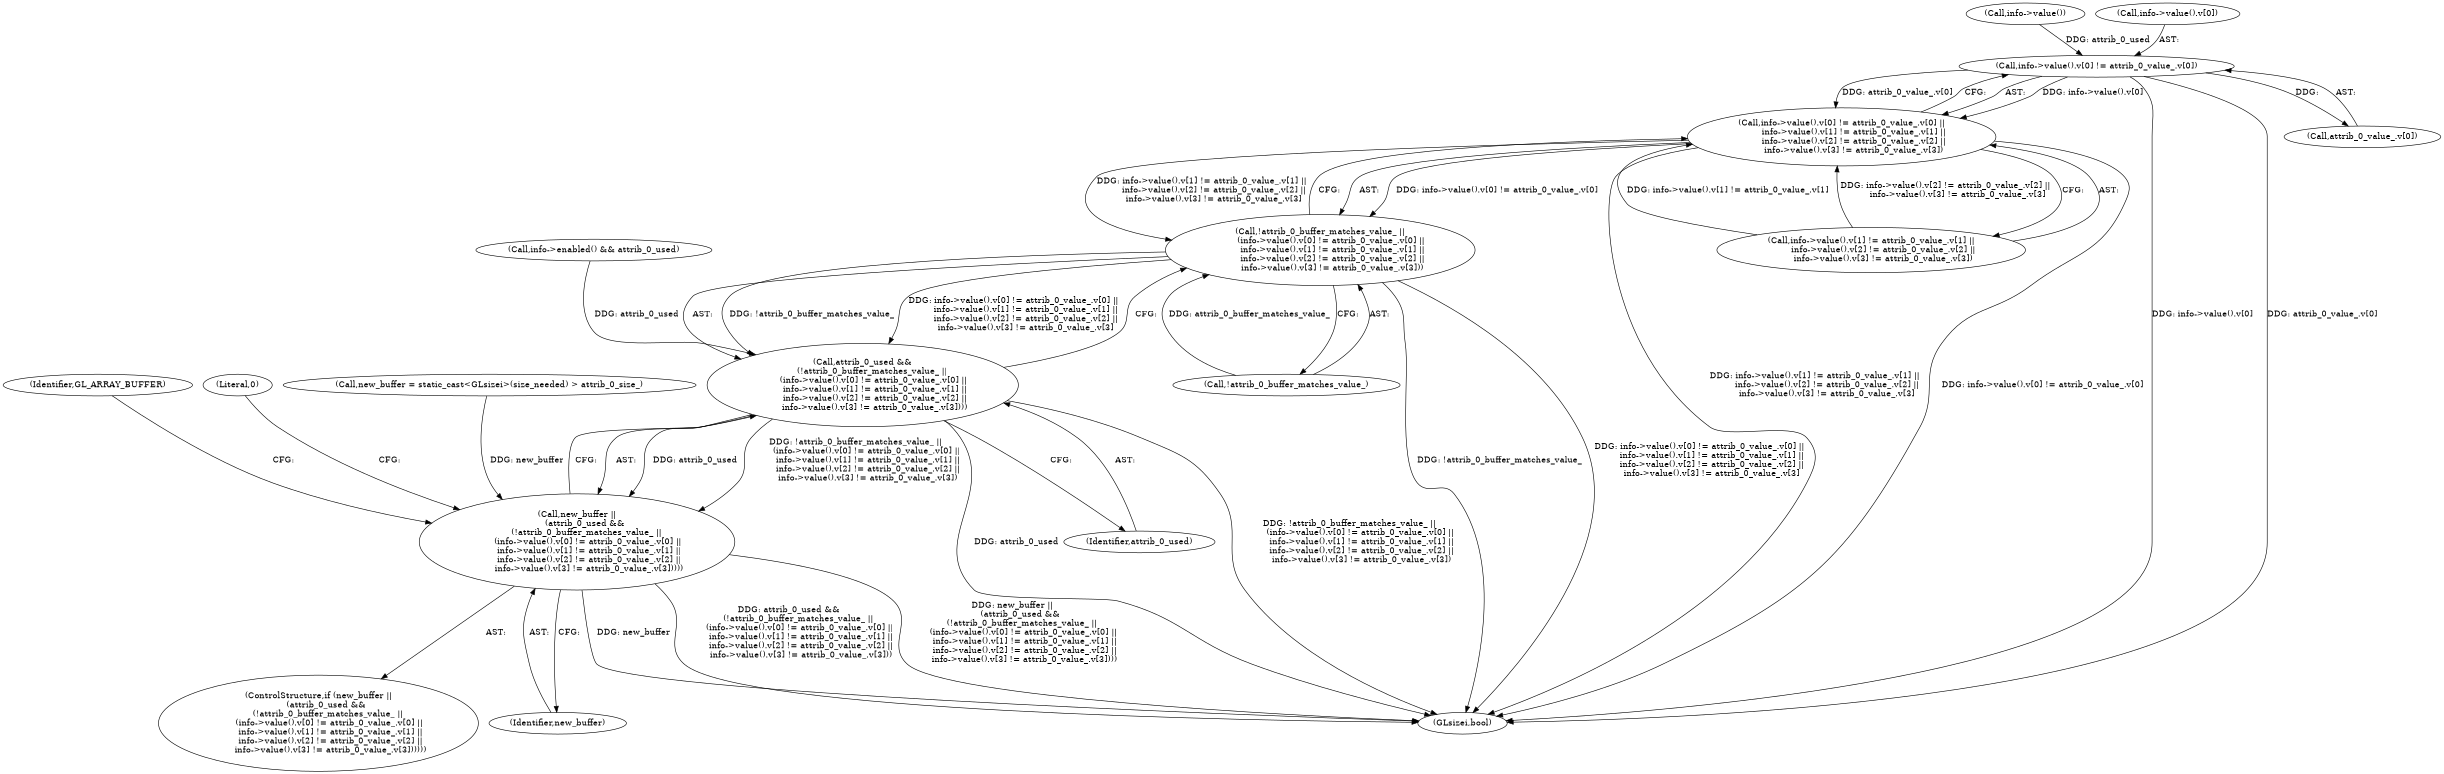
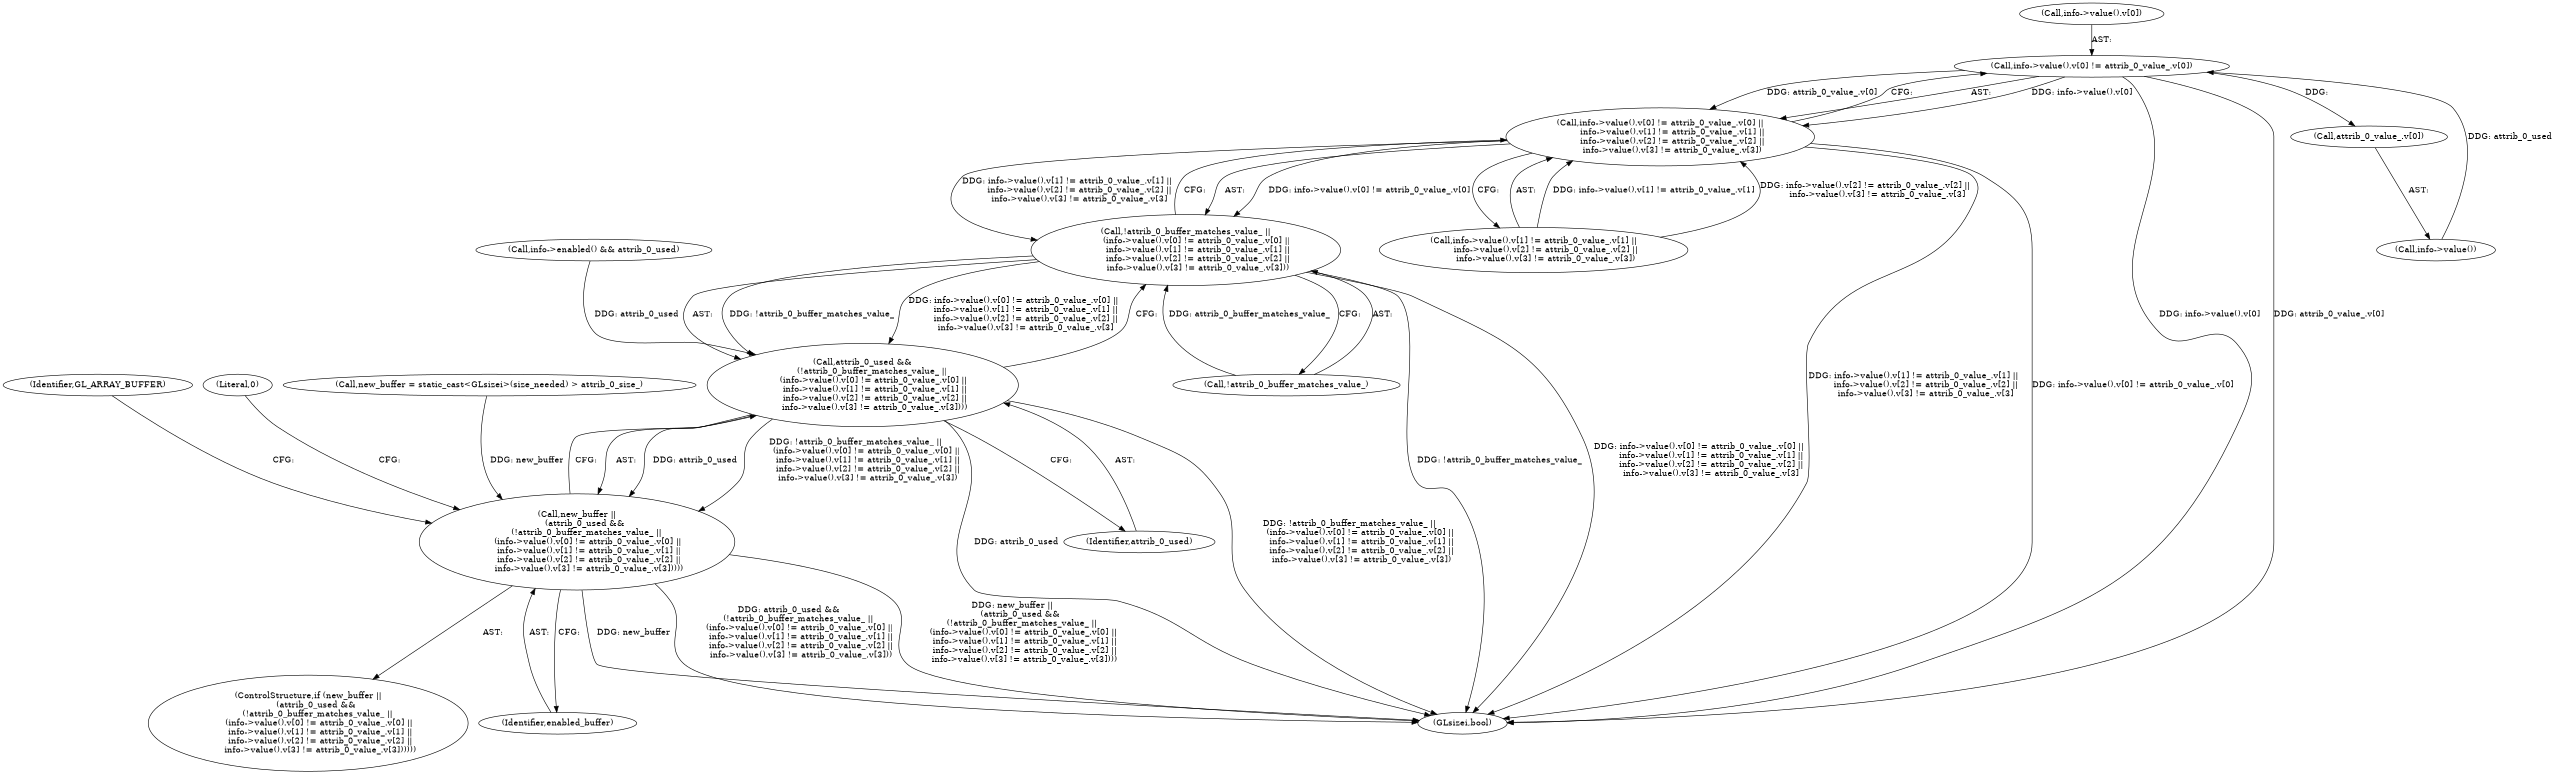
(2303, 81) -> (2401, 191)
(558, 723) -> (558, 723)
